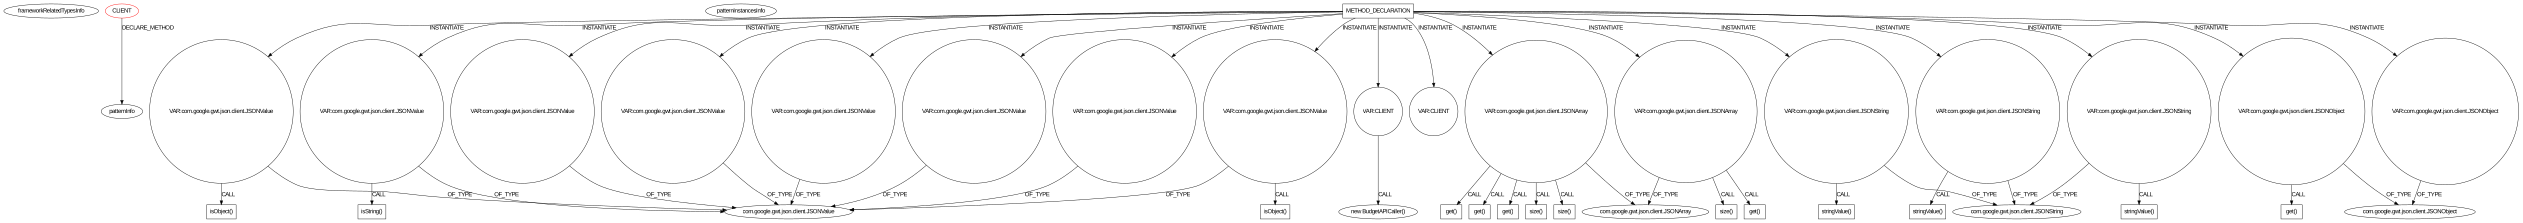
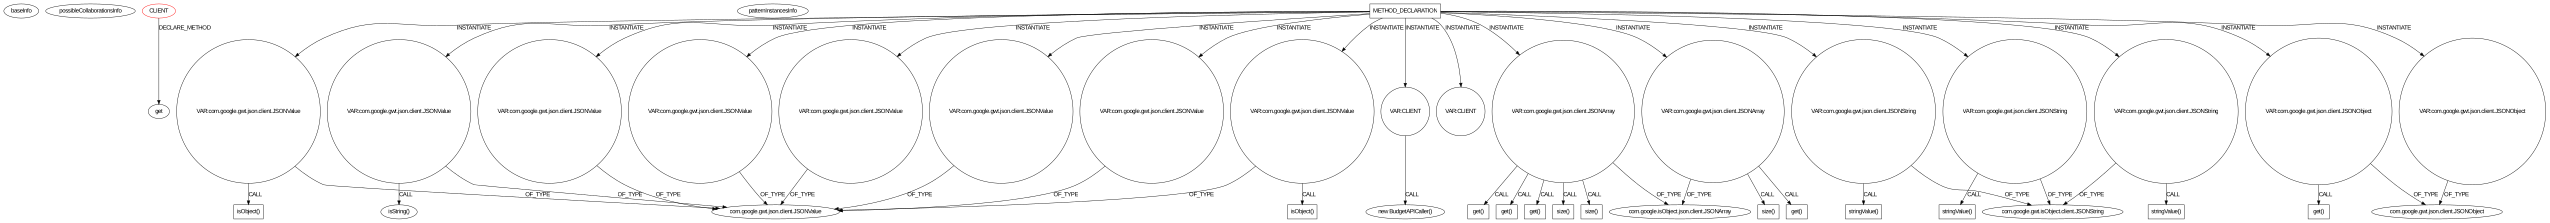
none -> (21, 11)
(51, 11) -> none
none -> (90, 11)
(122, 111) -> (159, 111)
(372, 212) -> (399, 212)
(1645, 212) -> (1680, 212)
(2017, 212) -> (2053, 212)
